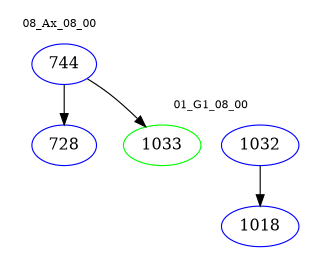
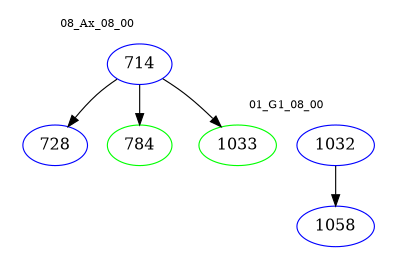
(64, 64) -> (140, 64)
none -> (140, 145)
(260, 226) -> (336, 226)
